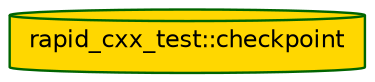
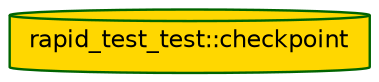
(187, 41) -> (190, 41)
